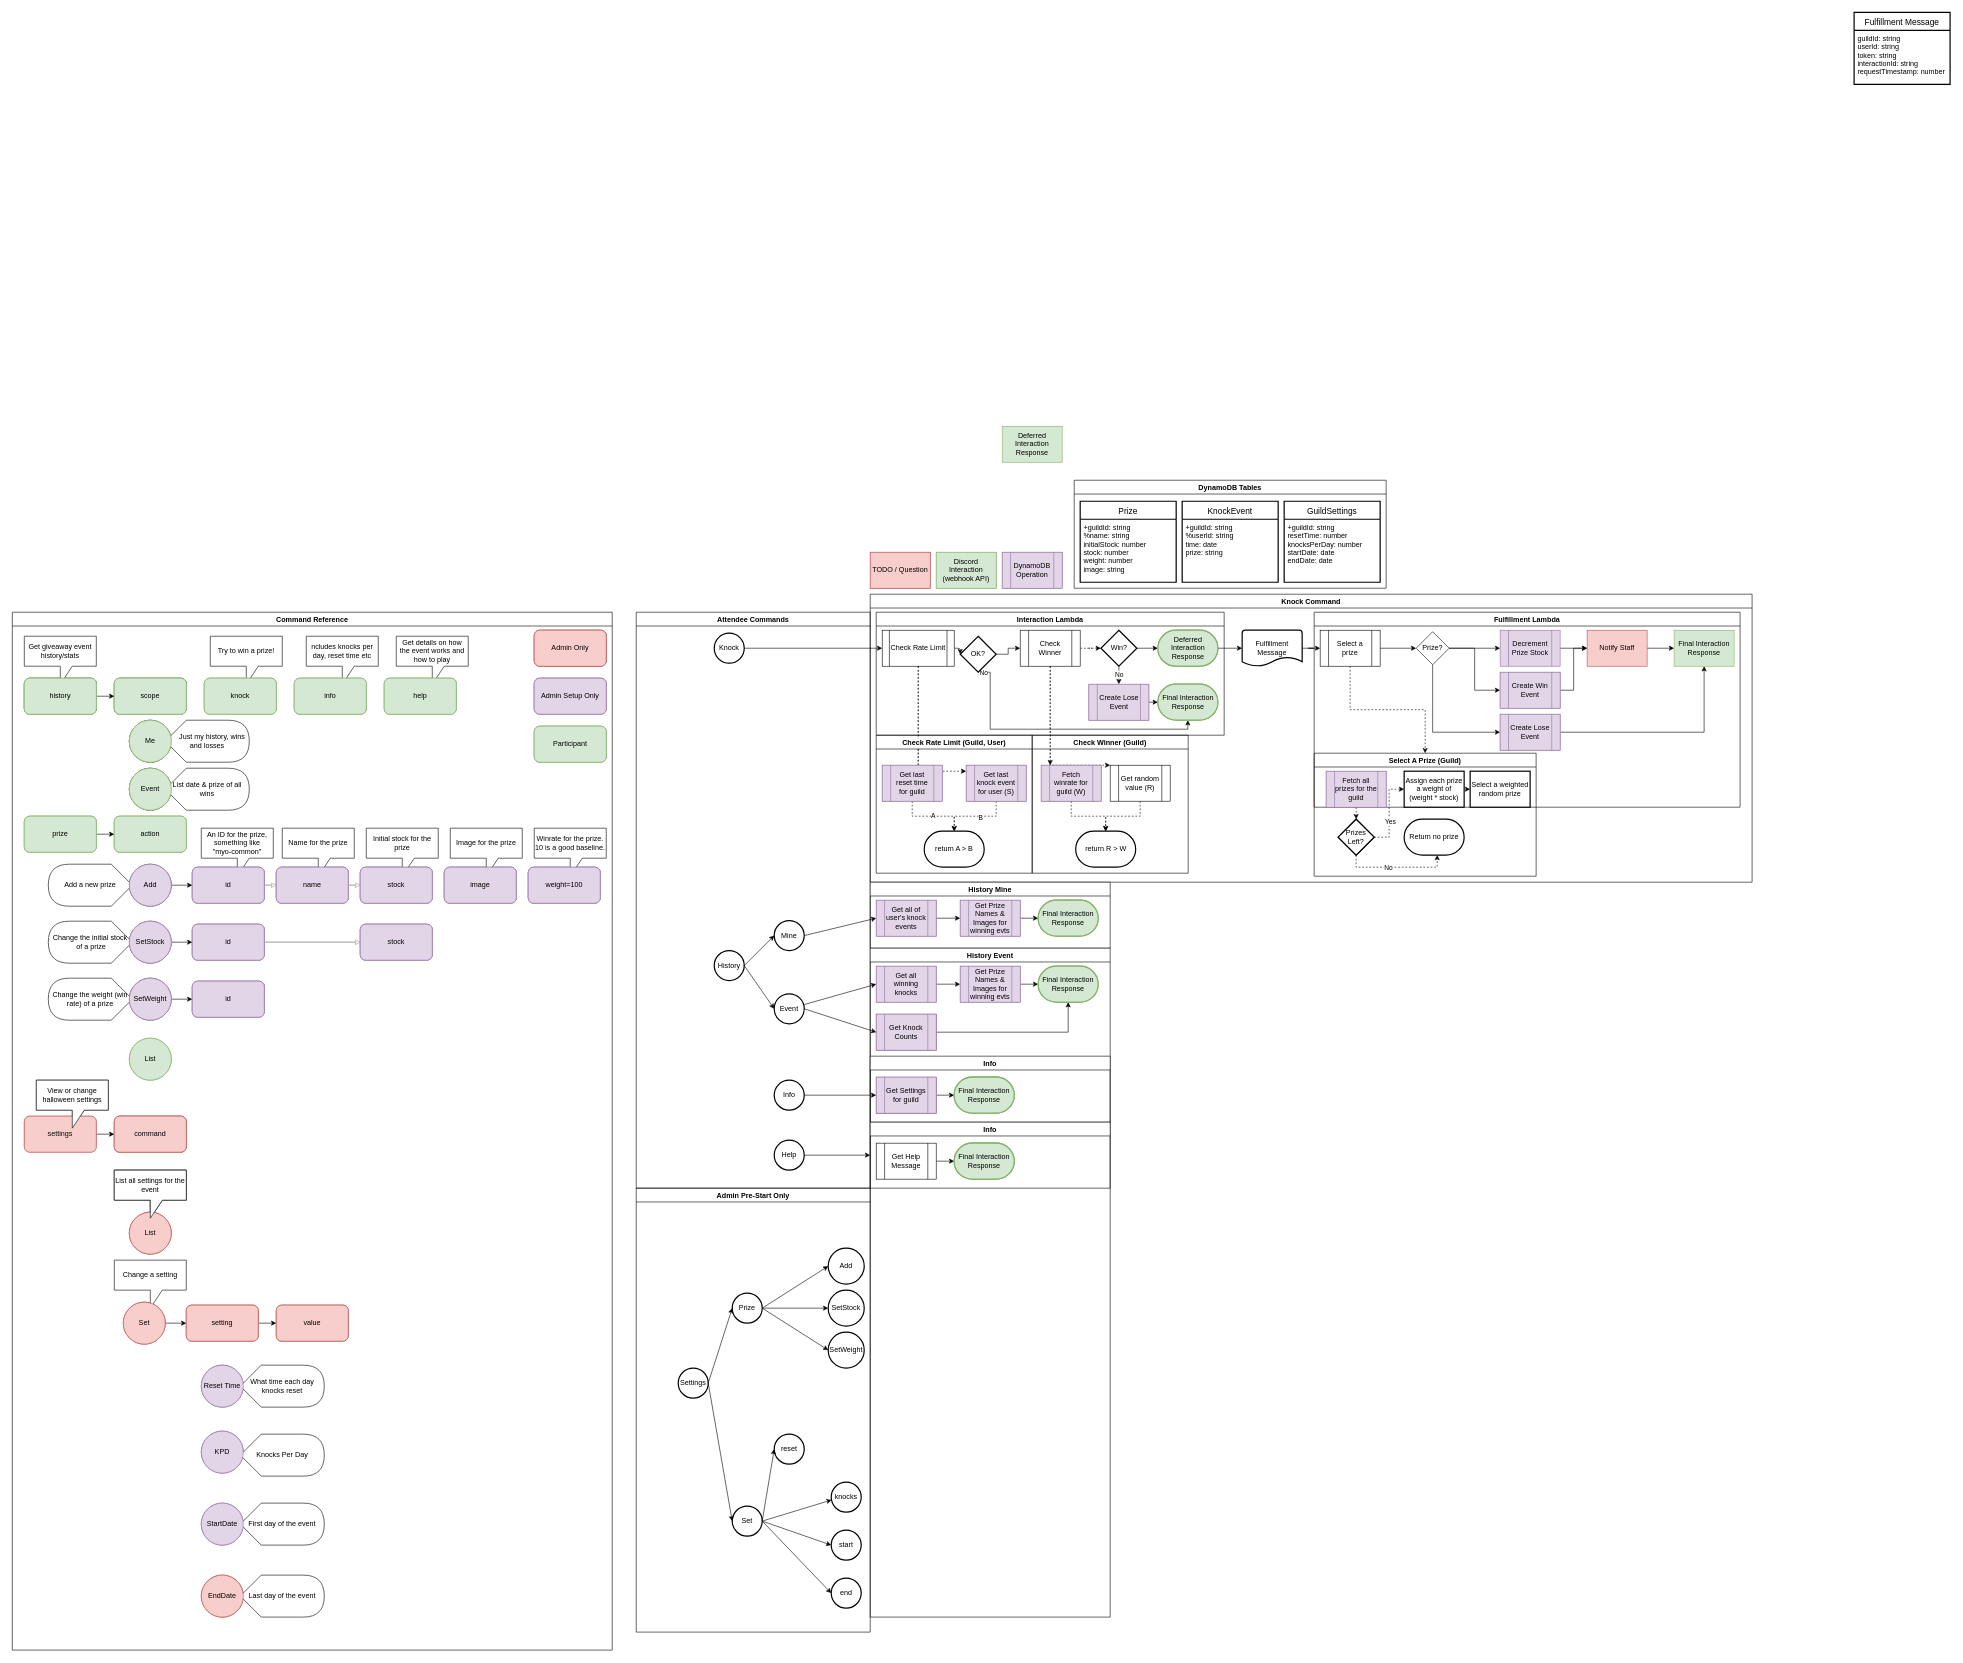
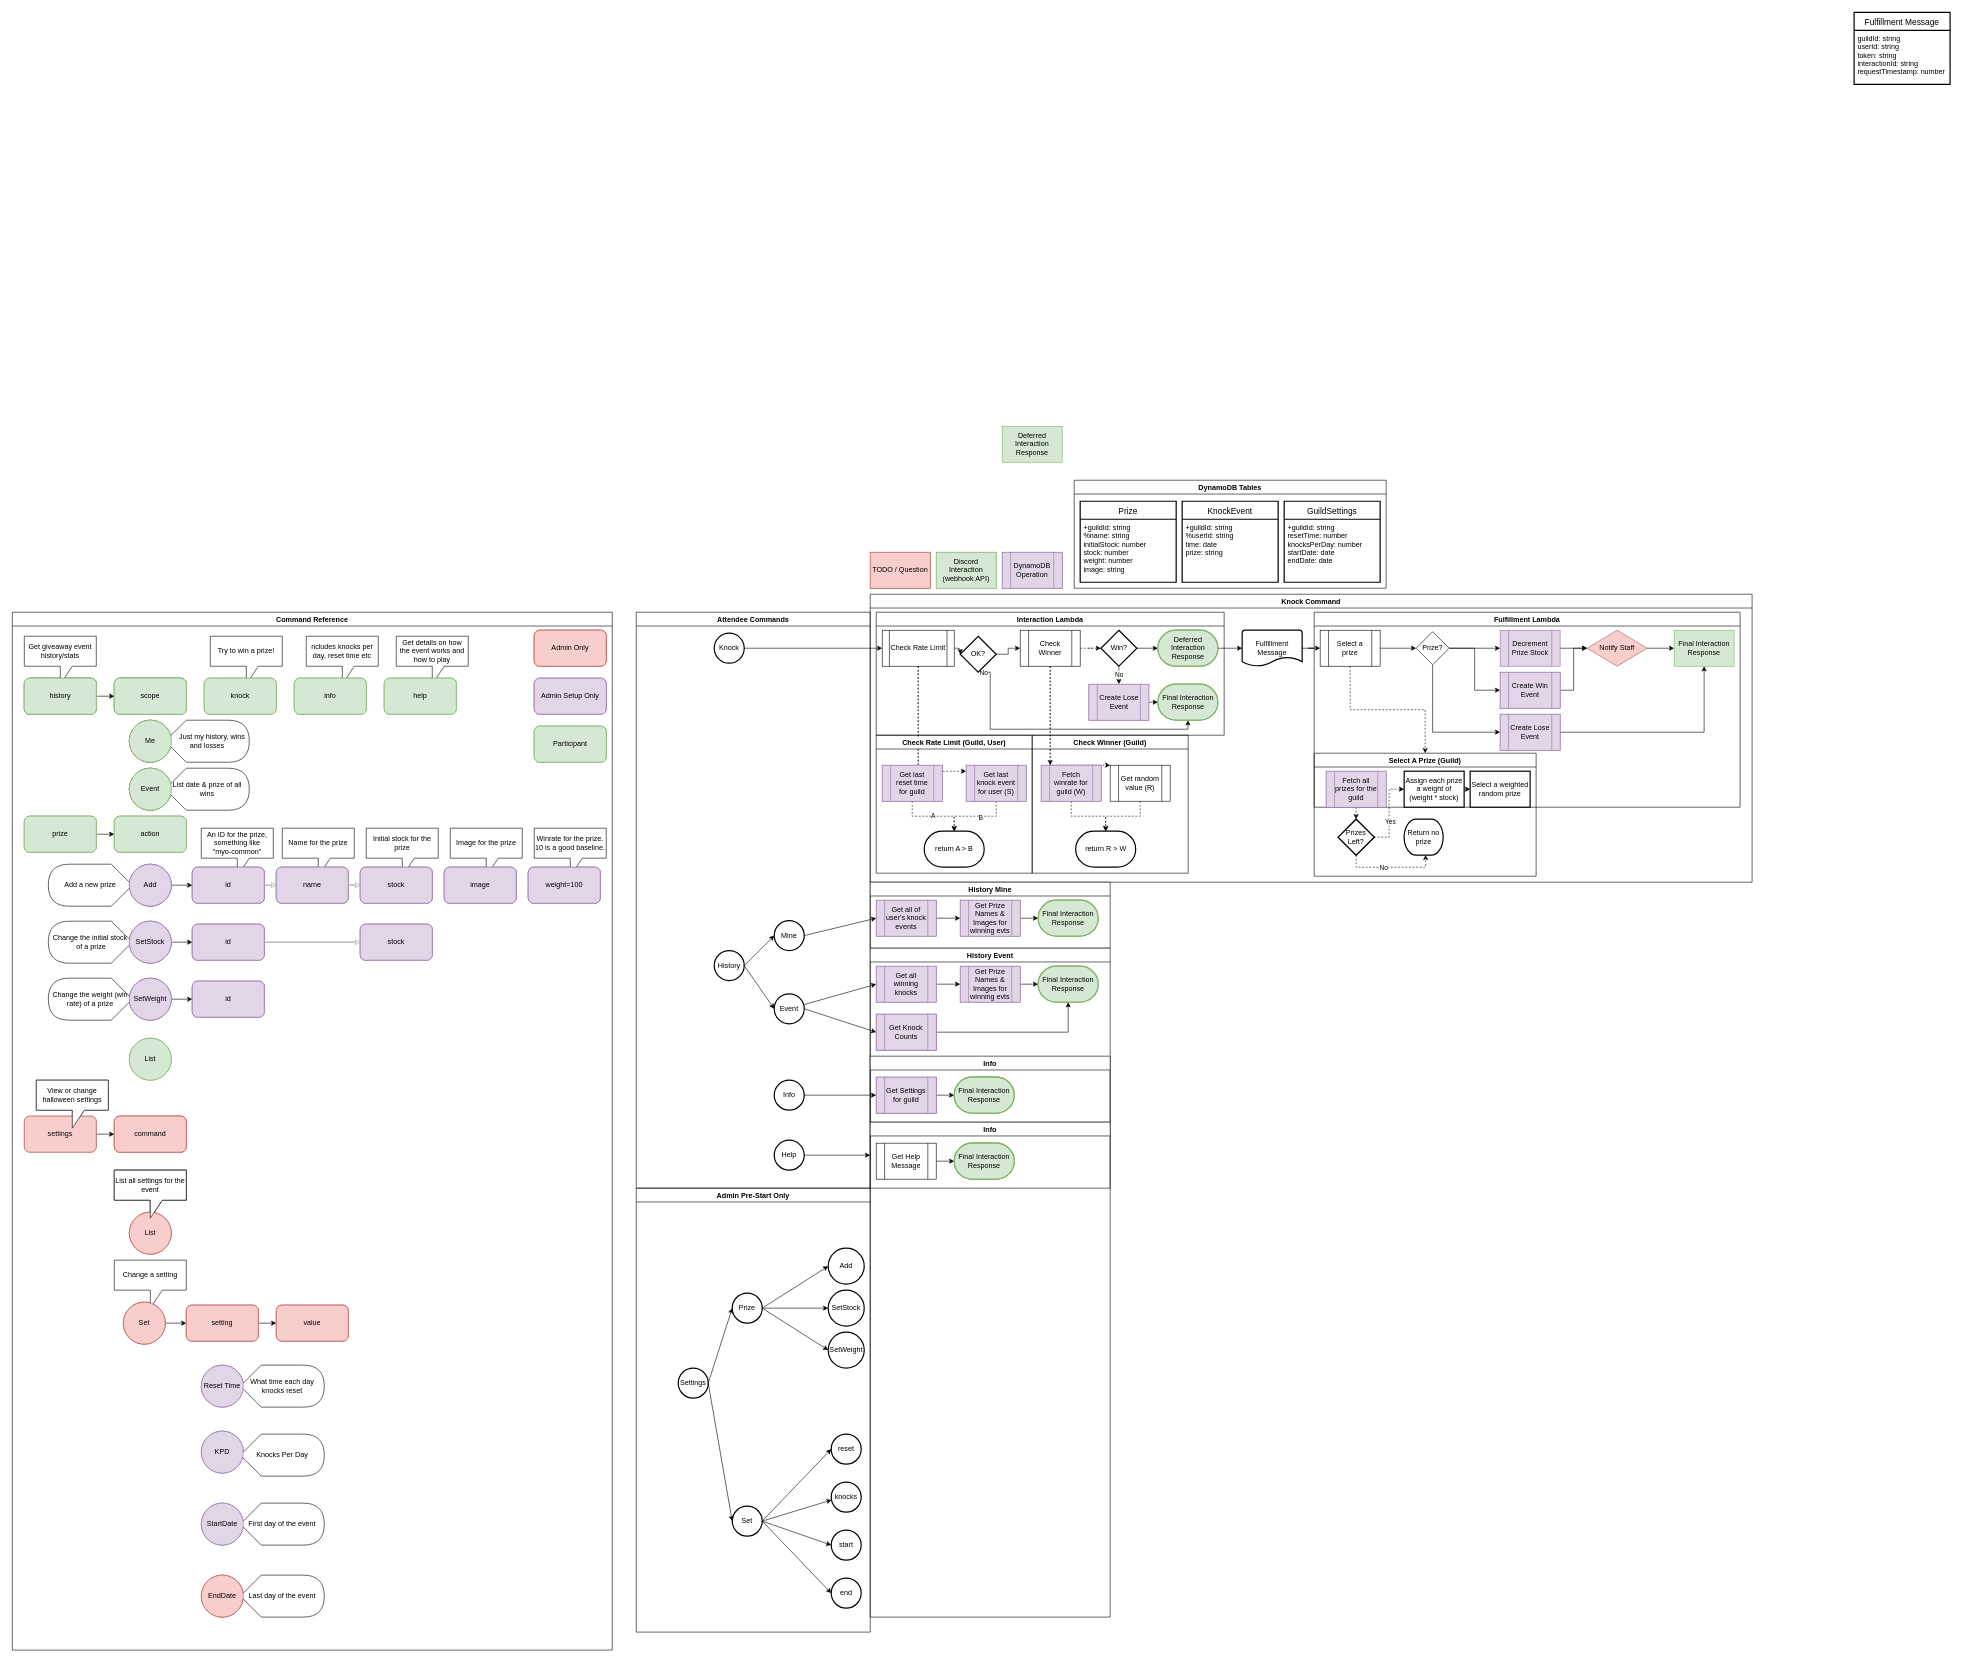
(1617, 648) -> (1617, 648)
(1434, 837) -> (1424, 837)
(789, 1449) -> (846, 1449)
